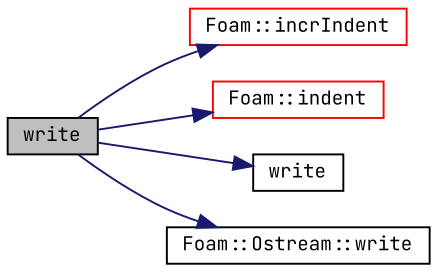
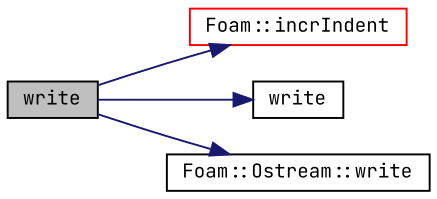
(298, 100) -> none
